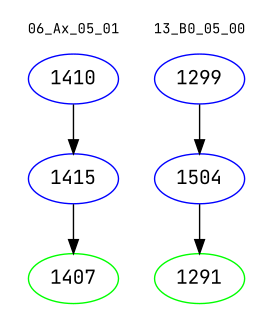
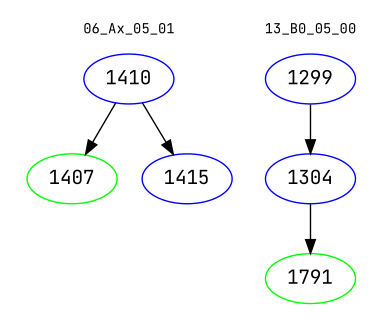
(200, 179) -> (310, 179)
(73, 222) -> (104, 123)
(200, 279) -> (310, 279)
